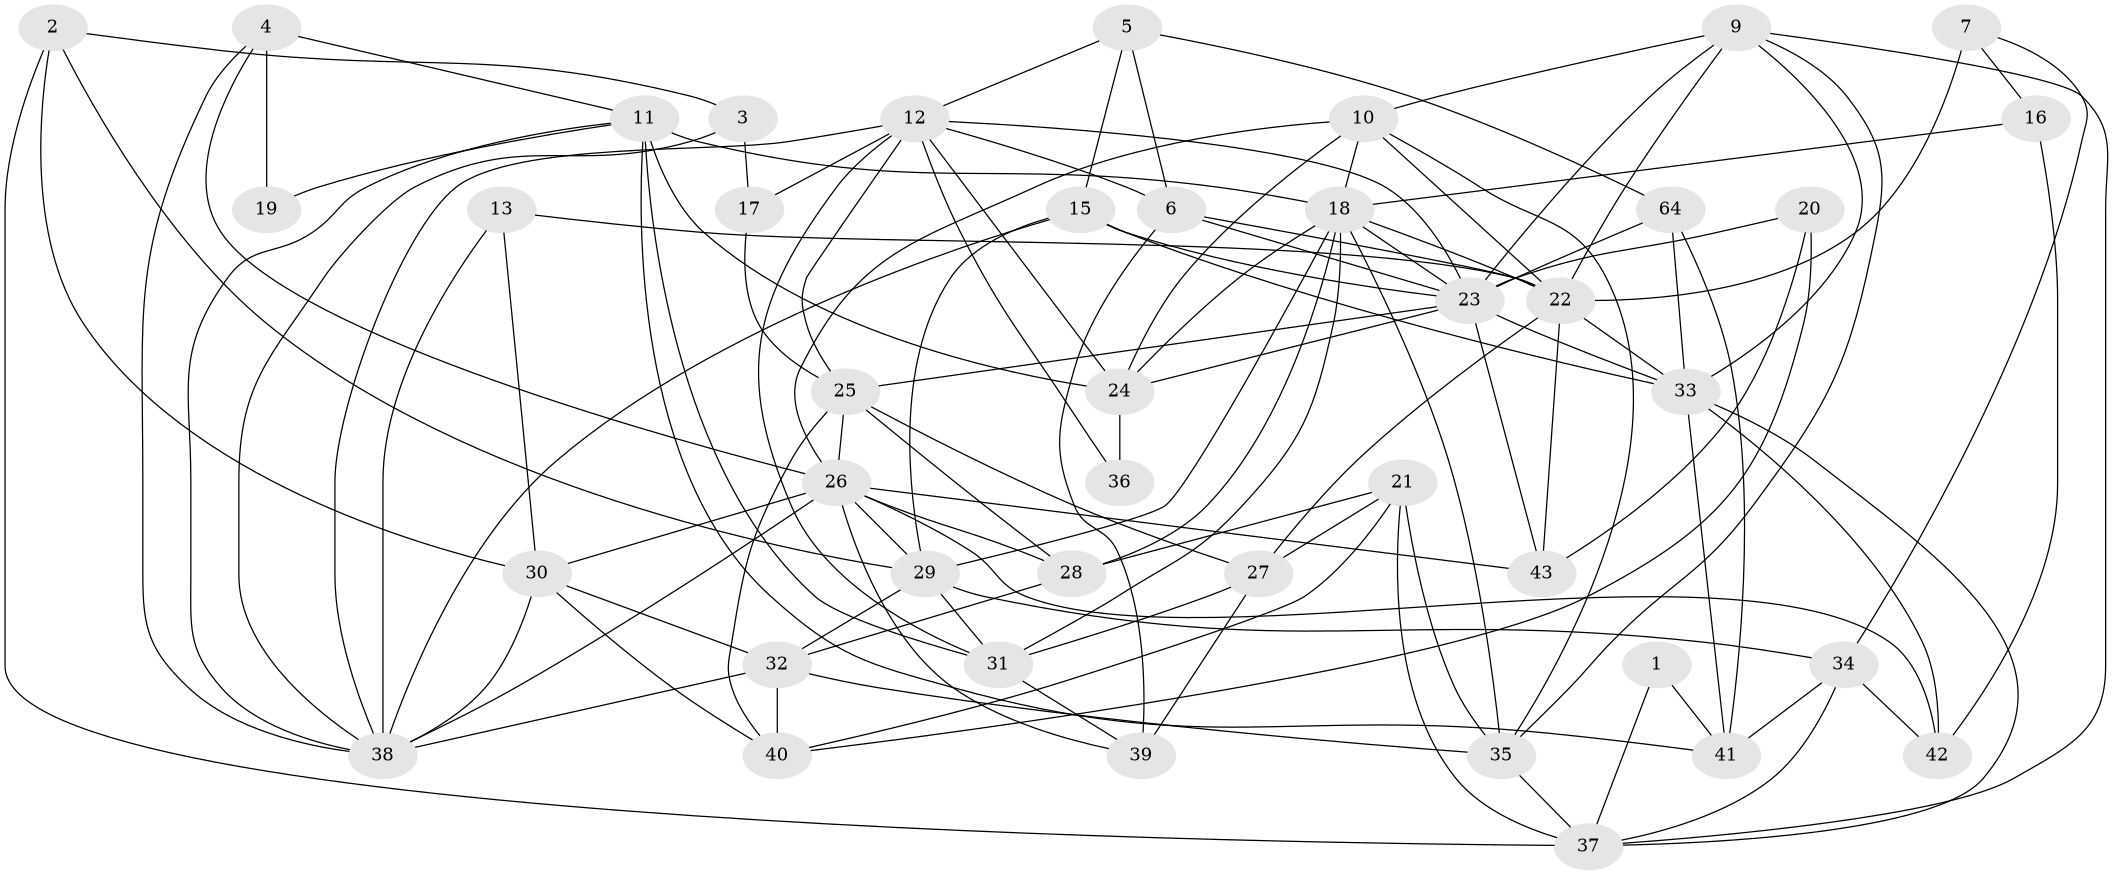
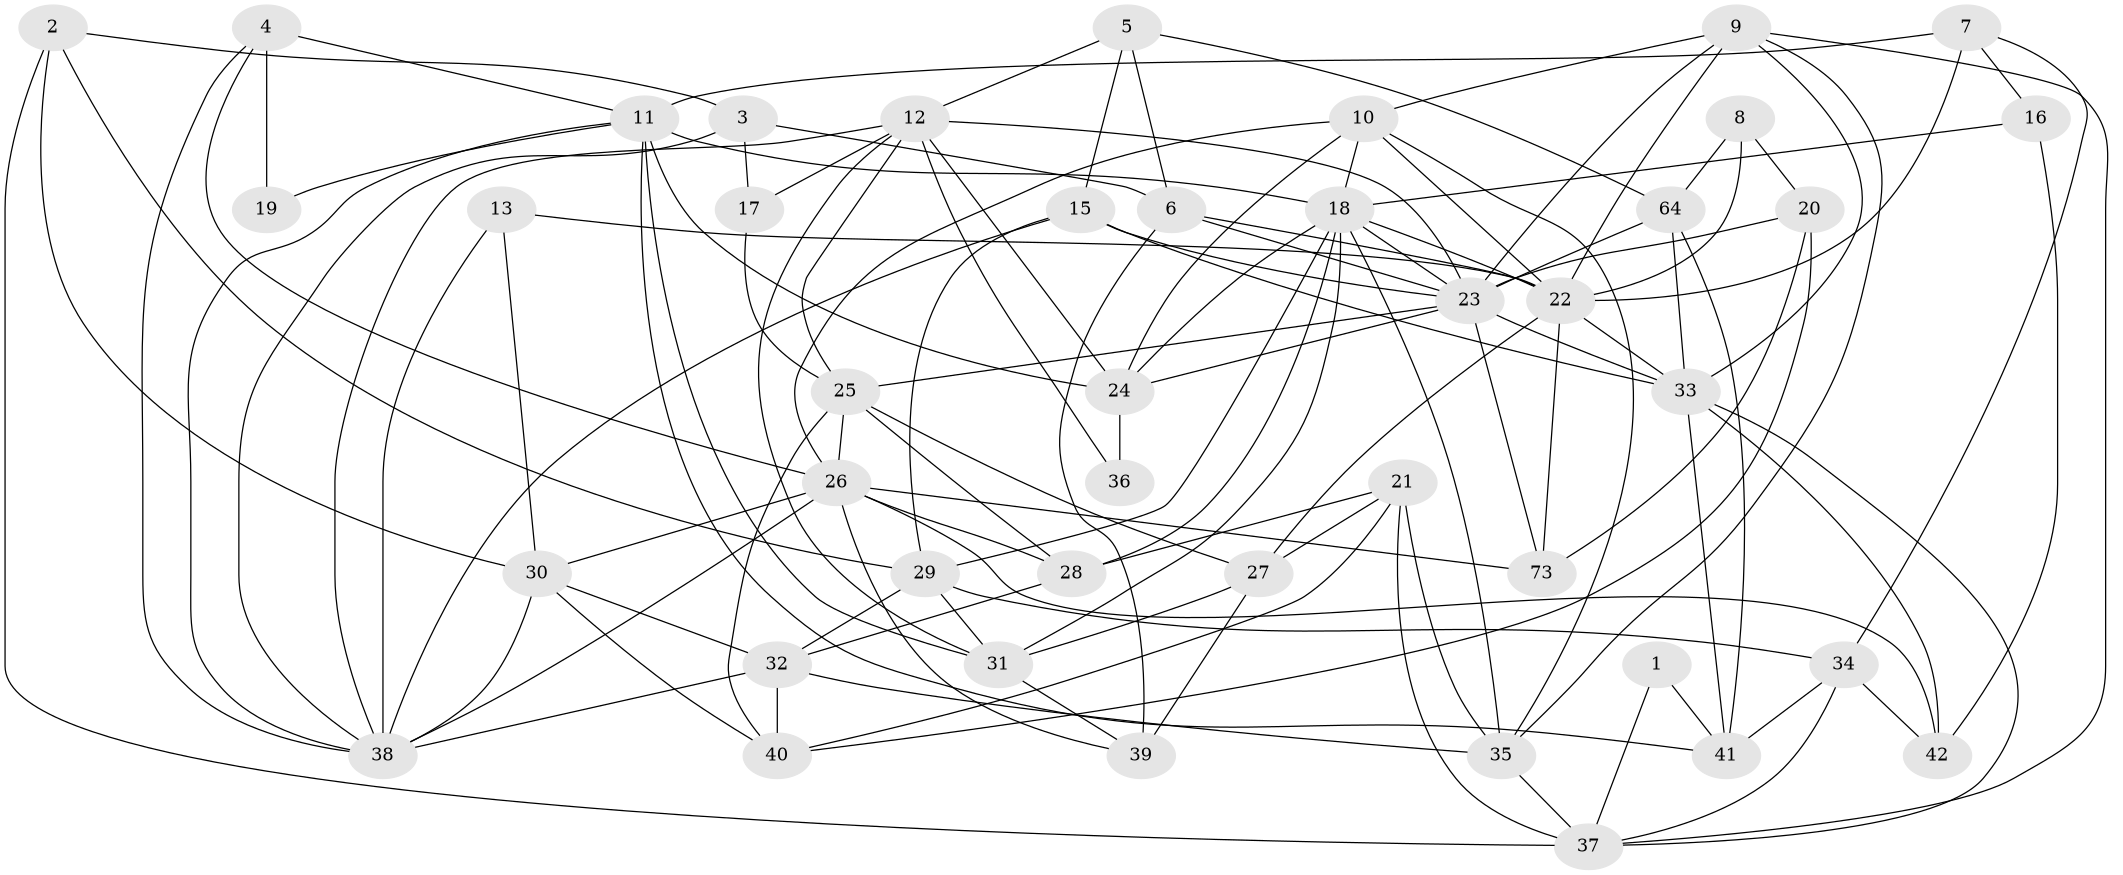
none -> (1333, 60)
none -> (1740, 119)
(1047, 159) -> (961, 158)
(881, 528) -> none
(1542, 574) -> (1542, 574)
